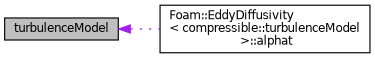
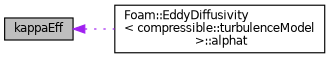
(61, 29) -> (39, 29)
